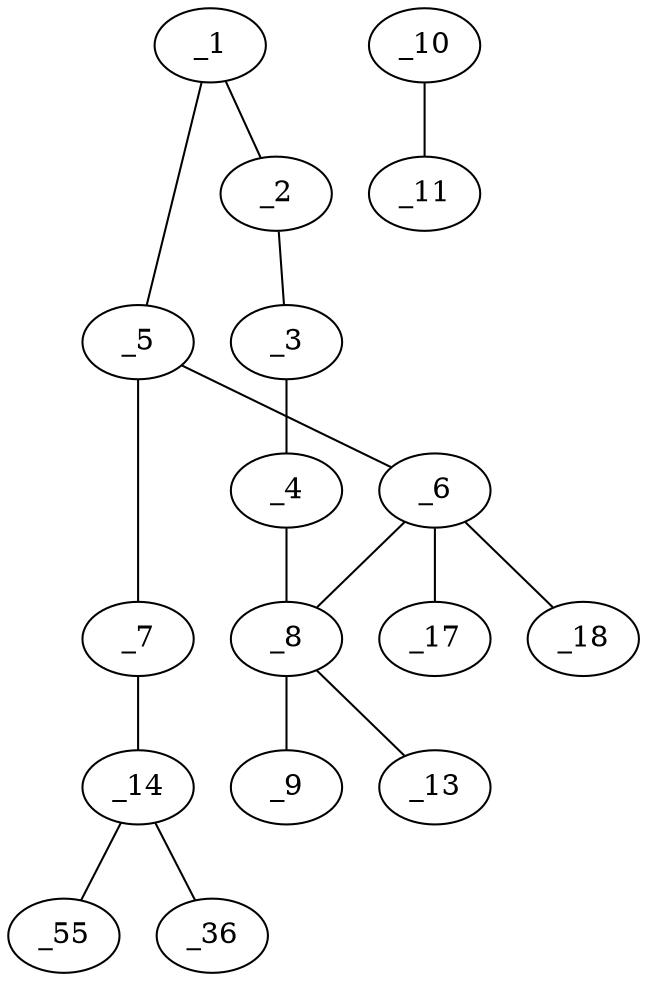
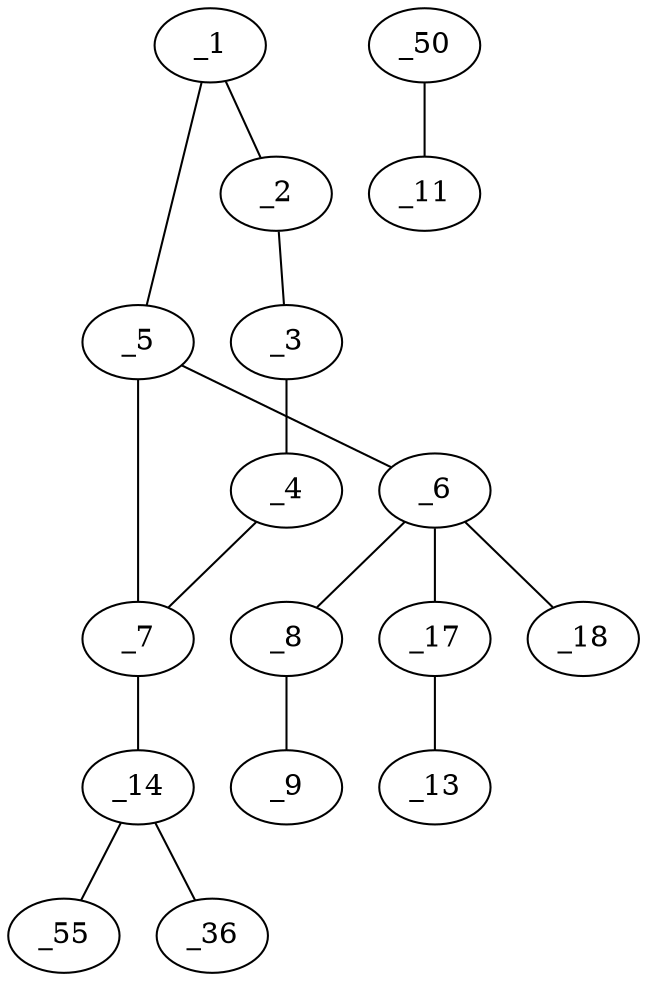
(425, 45) -> (425, 45)
(286, 565) -> (213, 565)
(360, 713) -> (435, 713)
